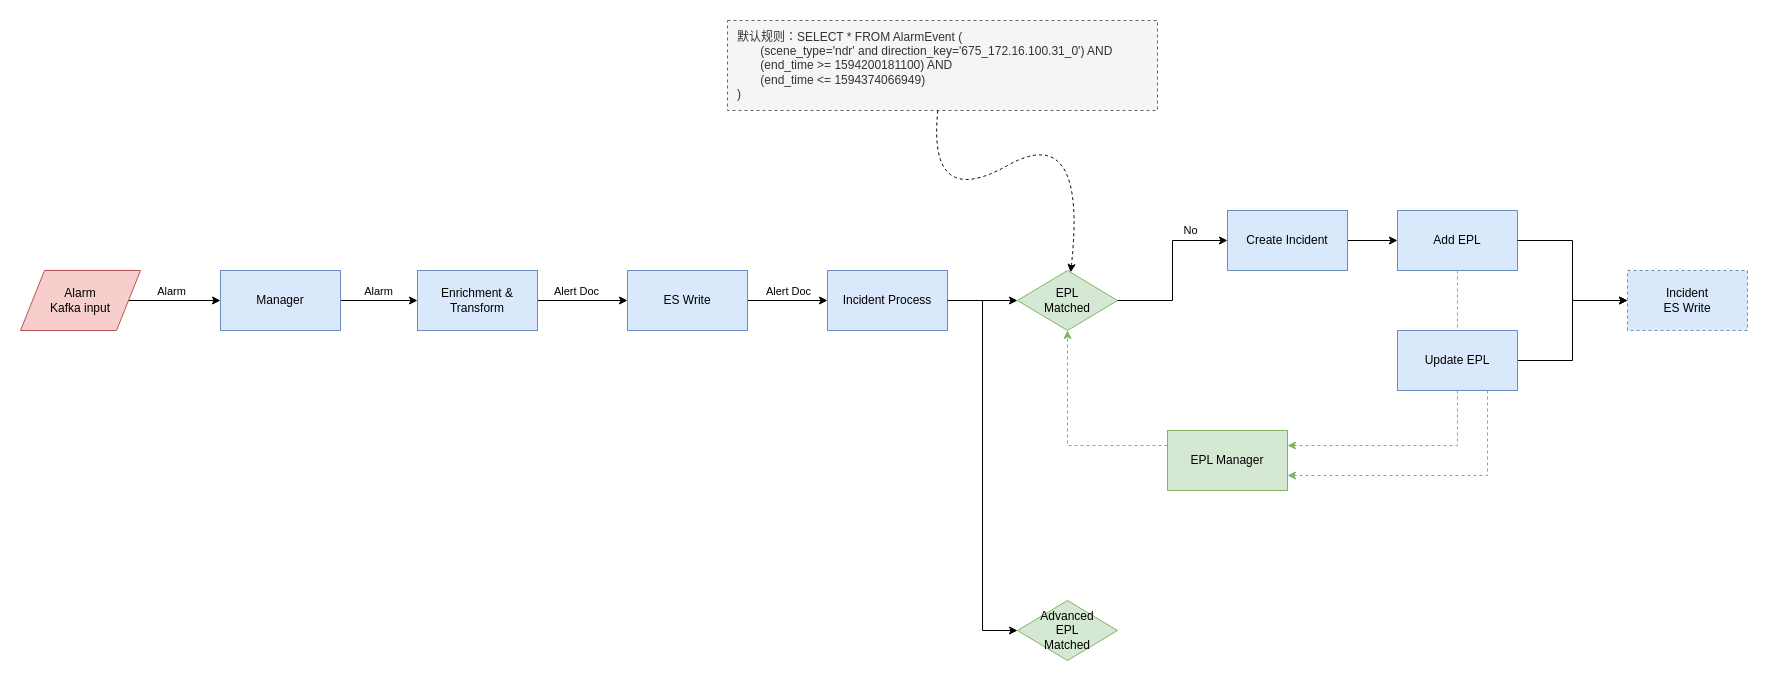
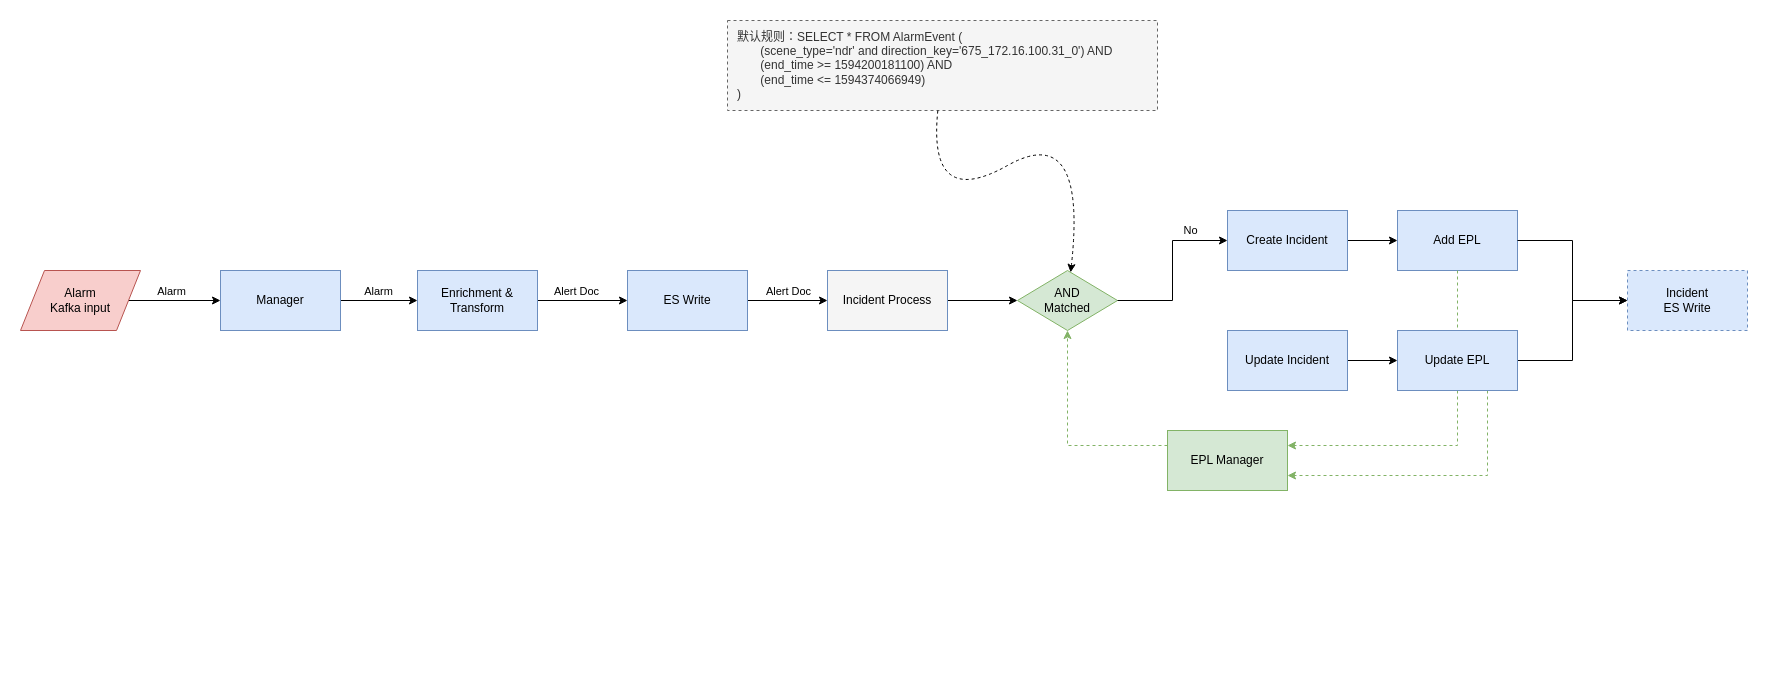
(888, 301) -> (888, 301)
(1068, 301) -> (1068, 301)
none -> (1288, 361)
none -> (1369, 361)
(983, 480) -> none
(1068, 631) -> none
